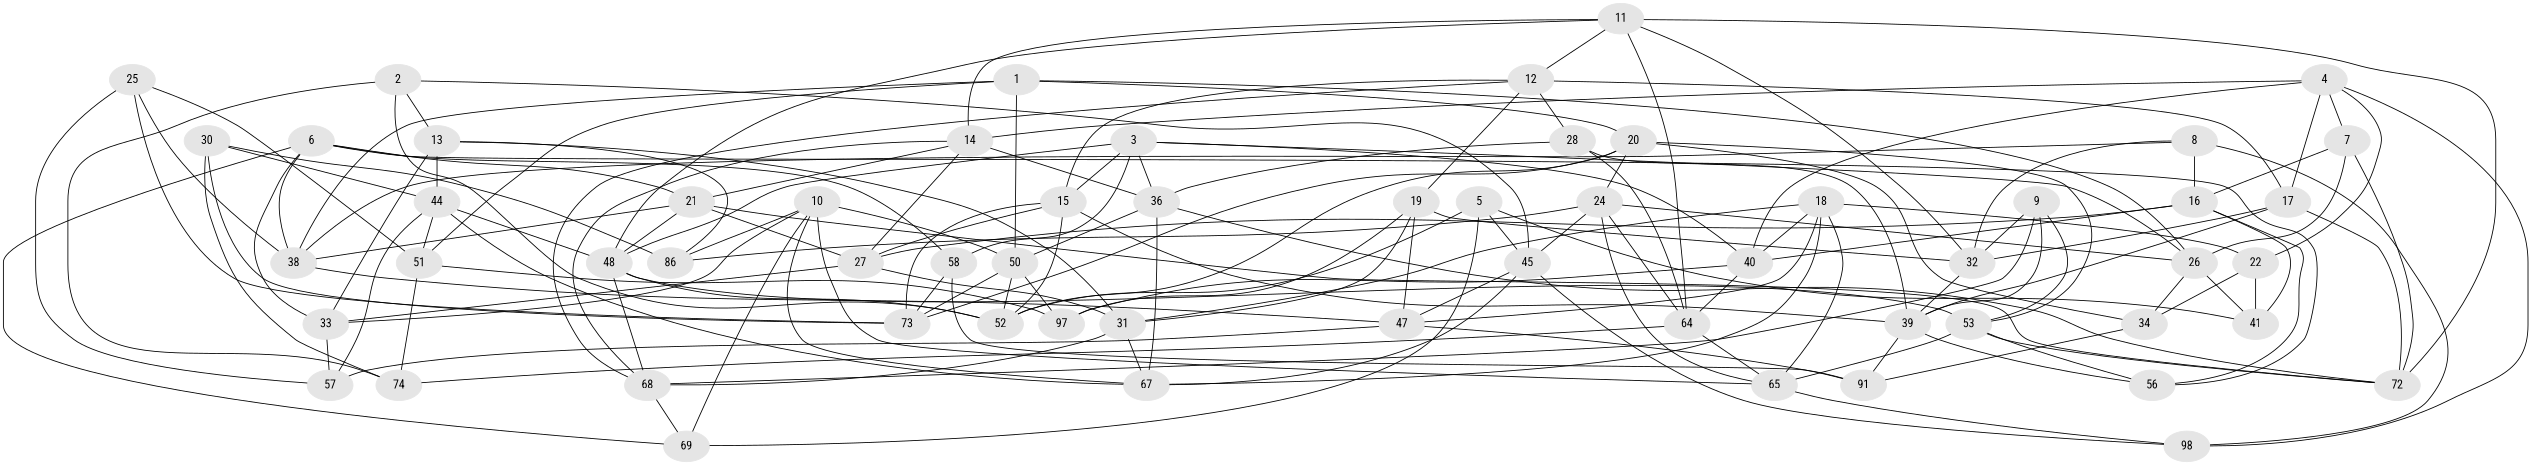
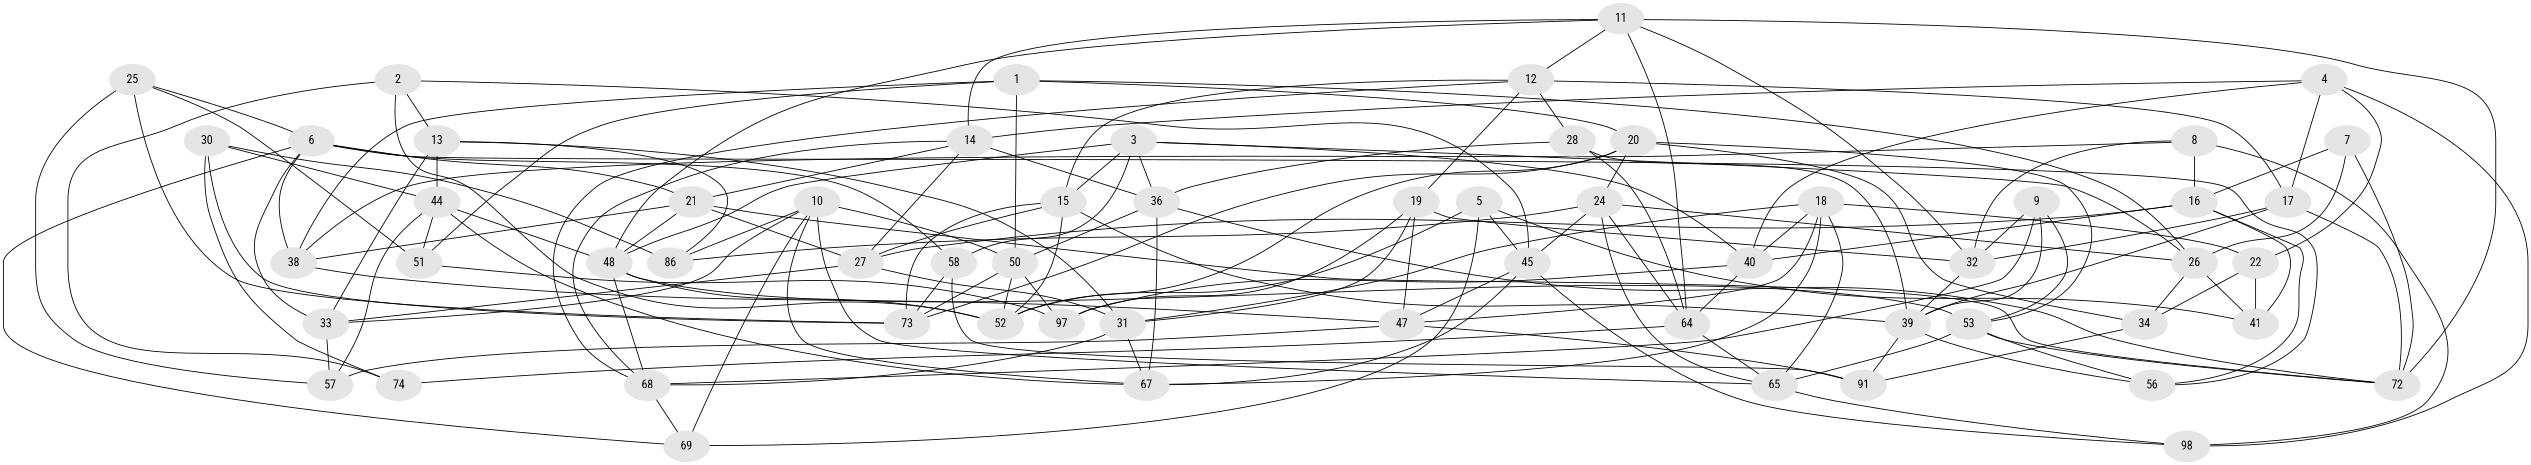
(2336, 110) -> none
(199, 181) -> (216, 105)
(409, 324) -> none
